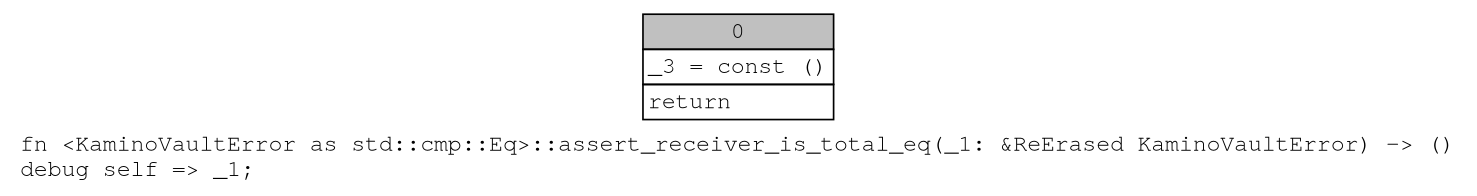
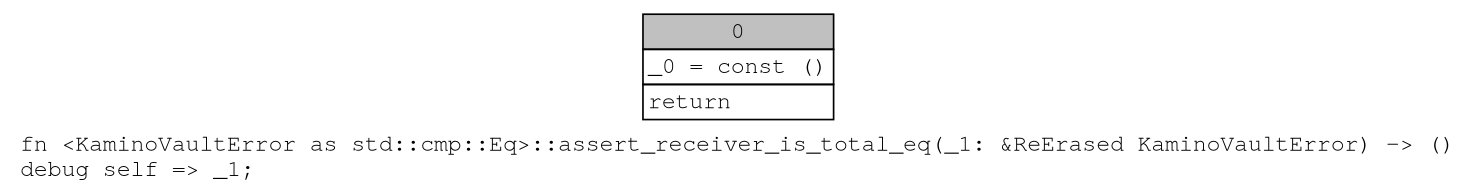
(738, 66) -> (738, 66)
